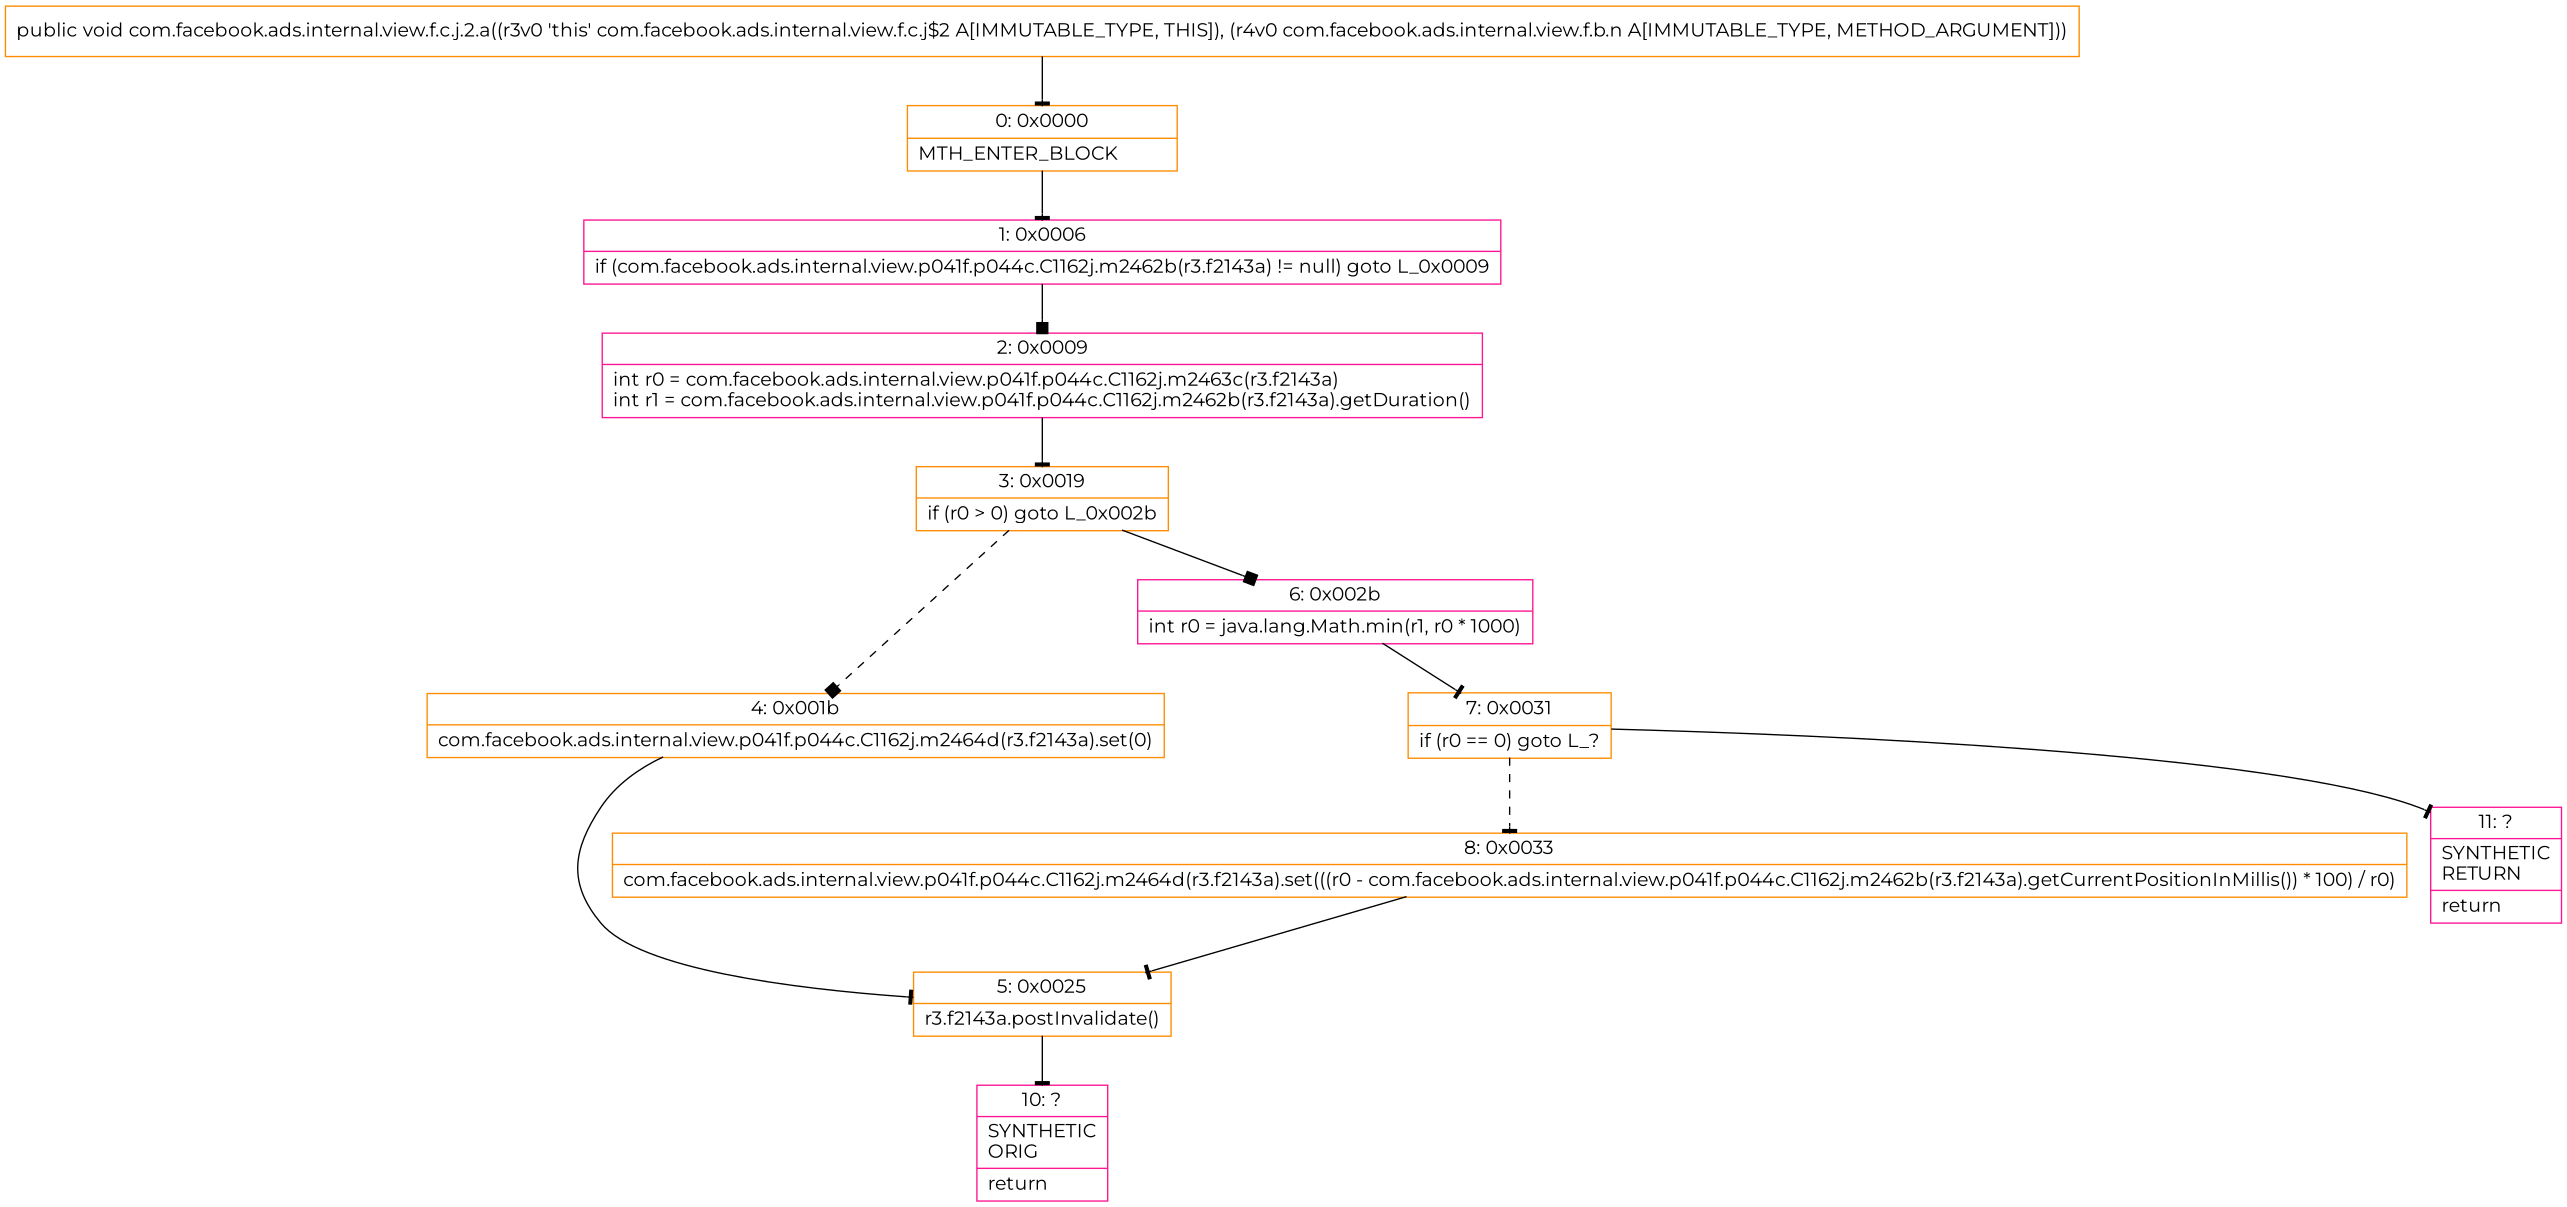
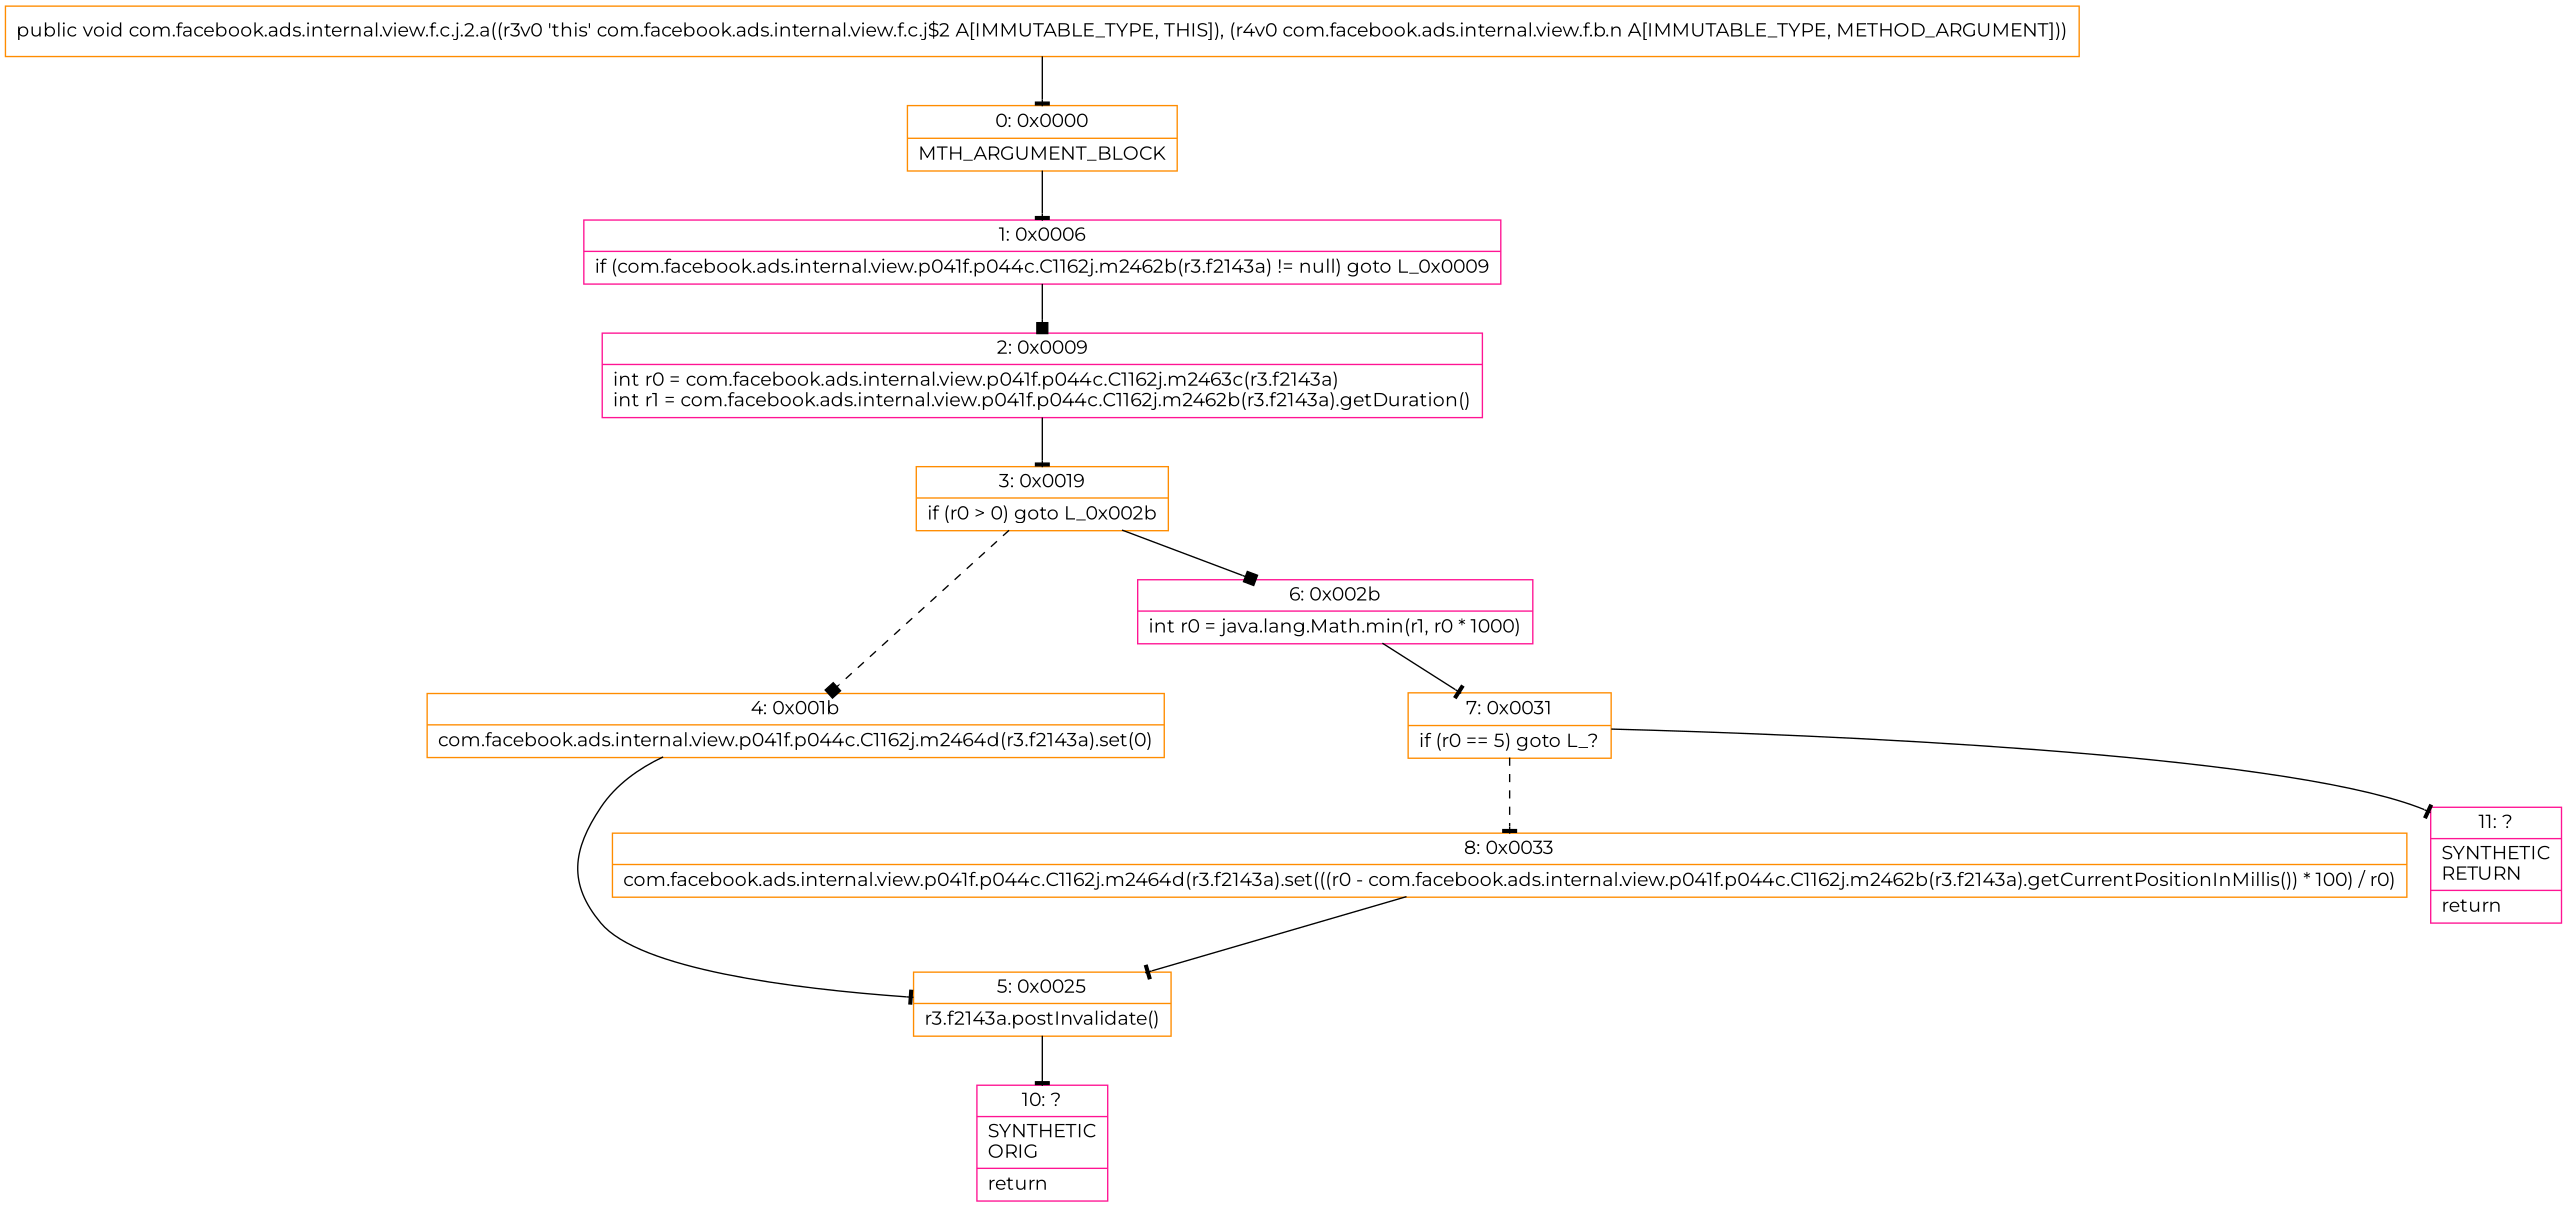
(1018, 154) -> (1042, 154)
(1510, 741) -> (1510, 741)
